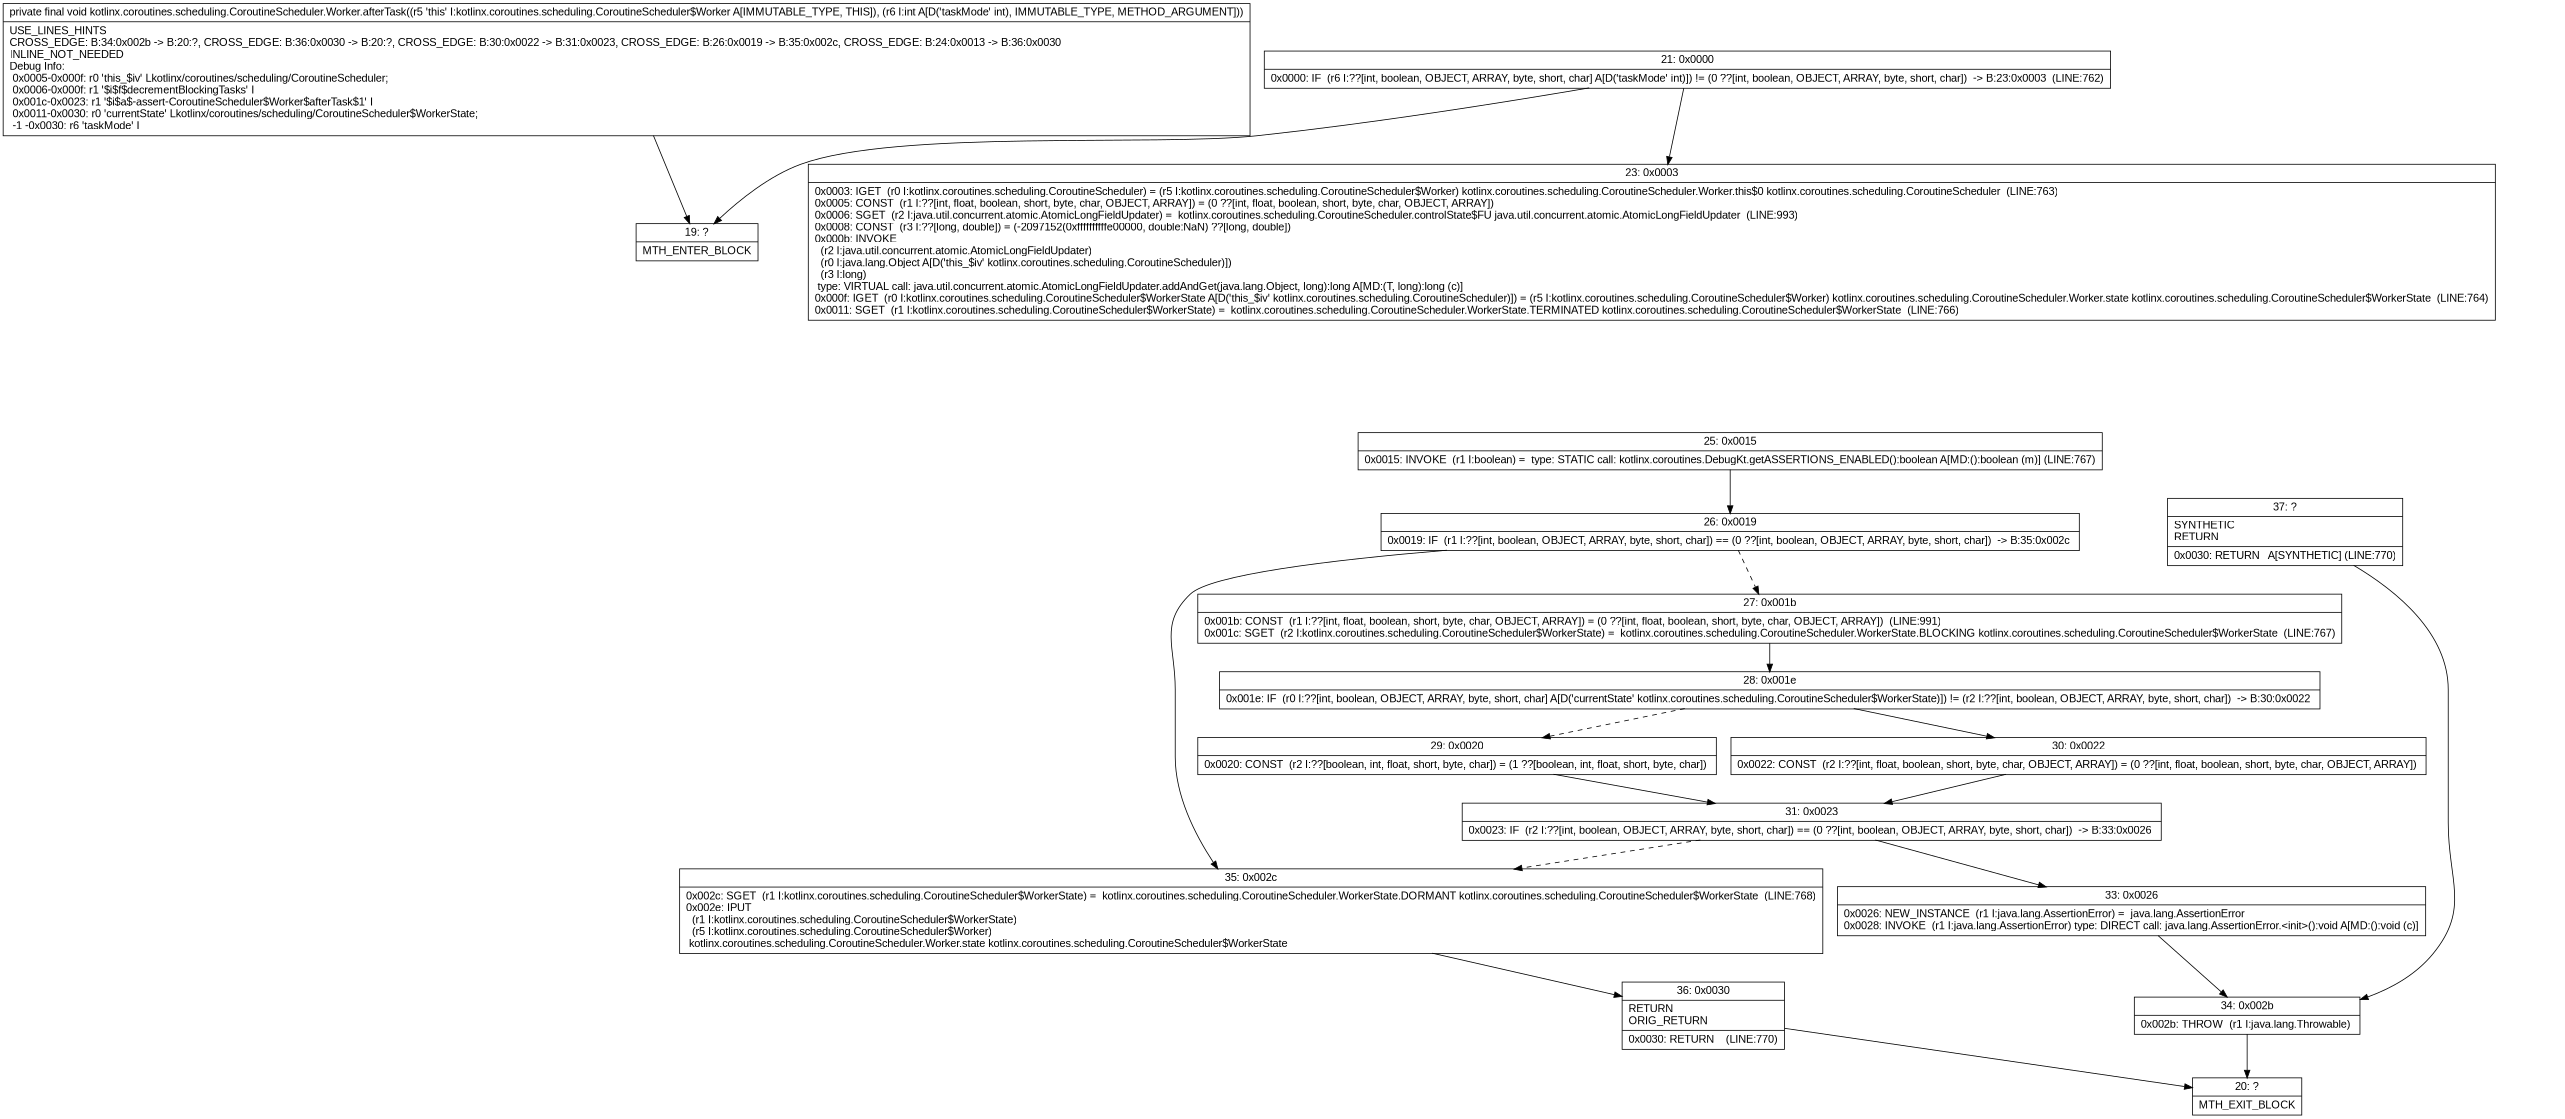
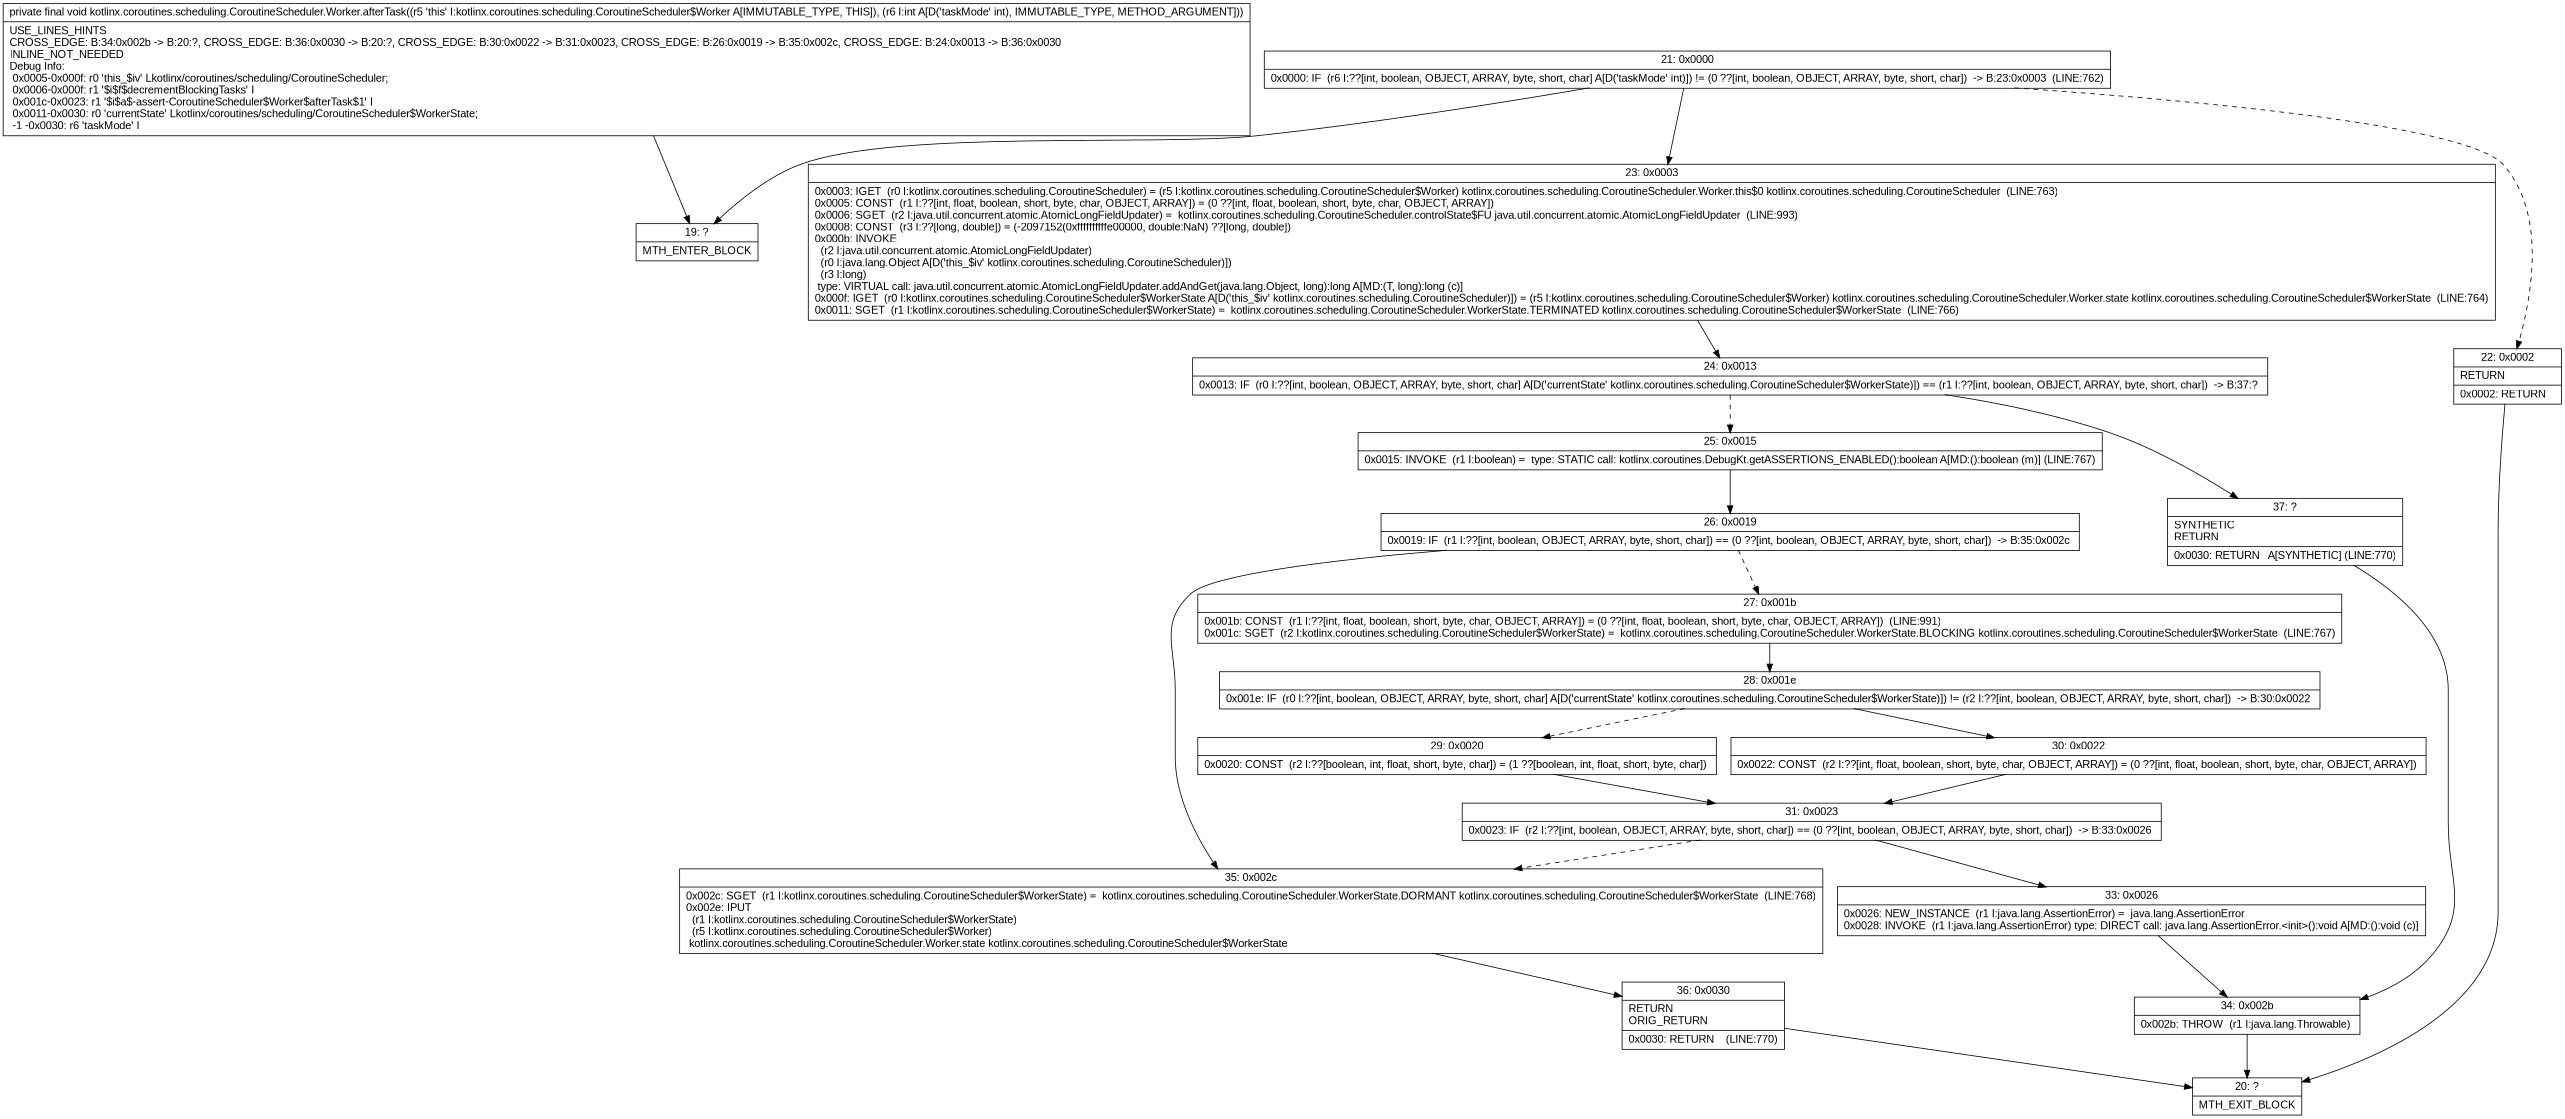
none -> (1730, 376)
none -> (2508, 376)
